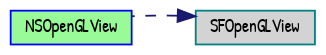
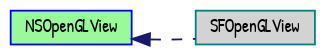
(155, 16) -> (173, 40)
